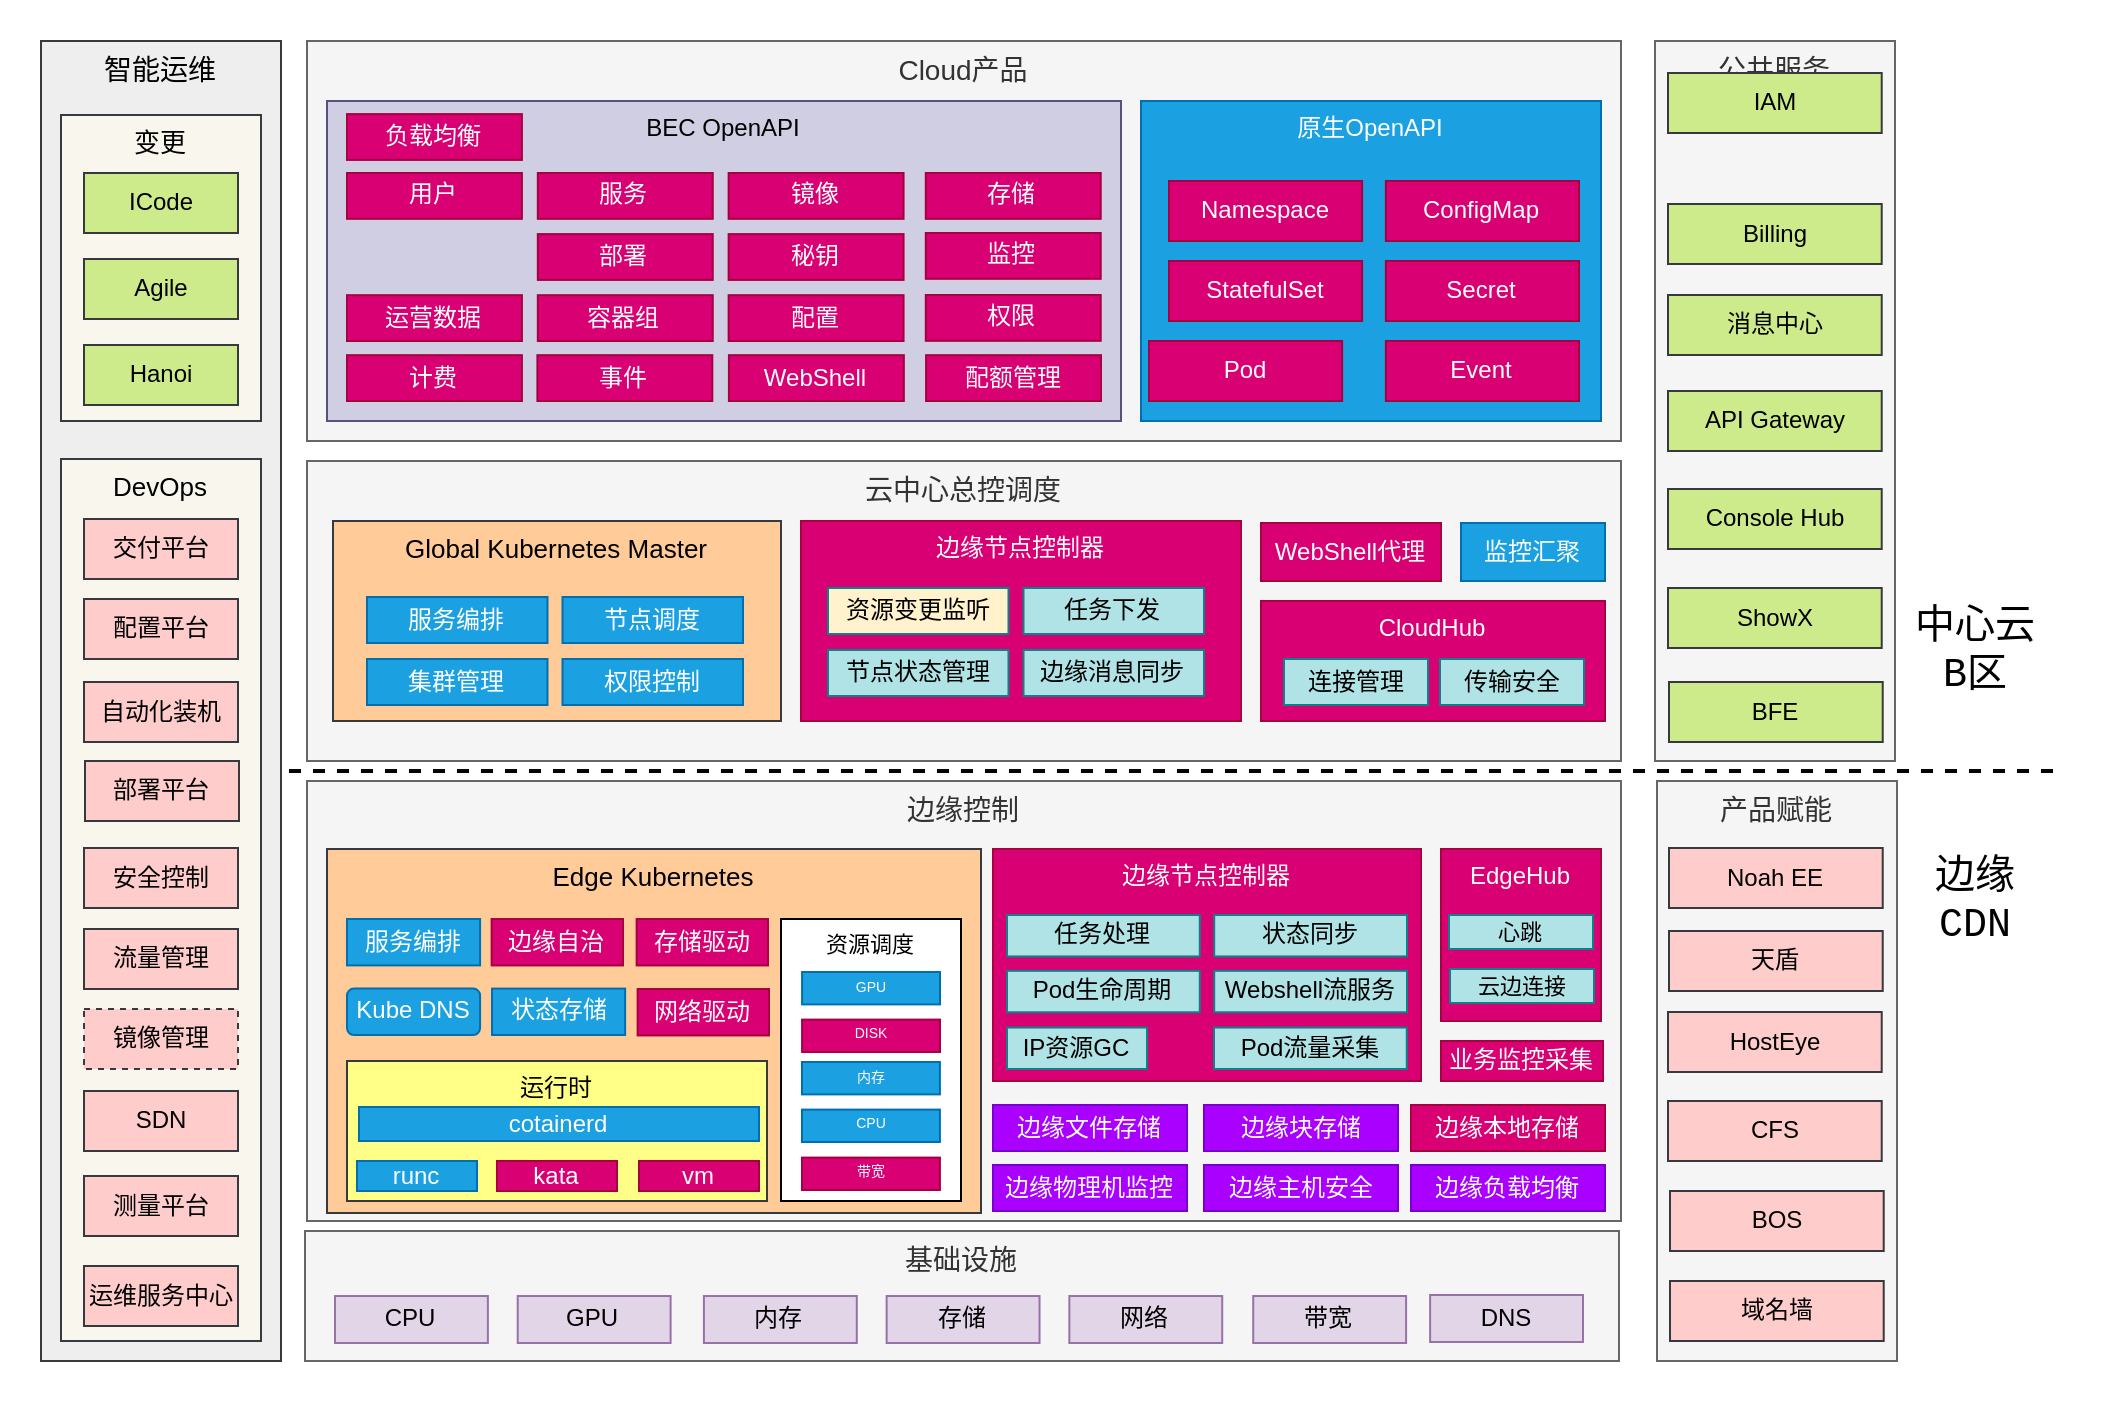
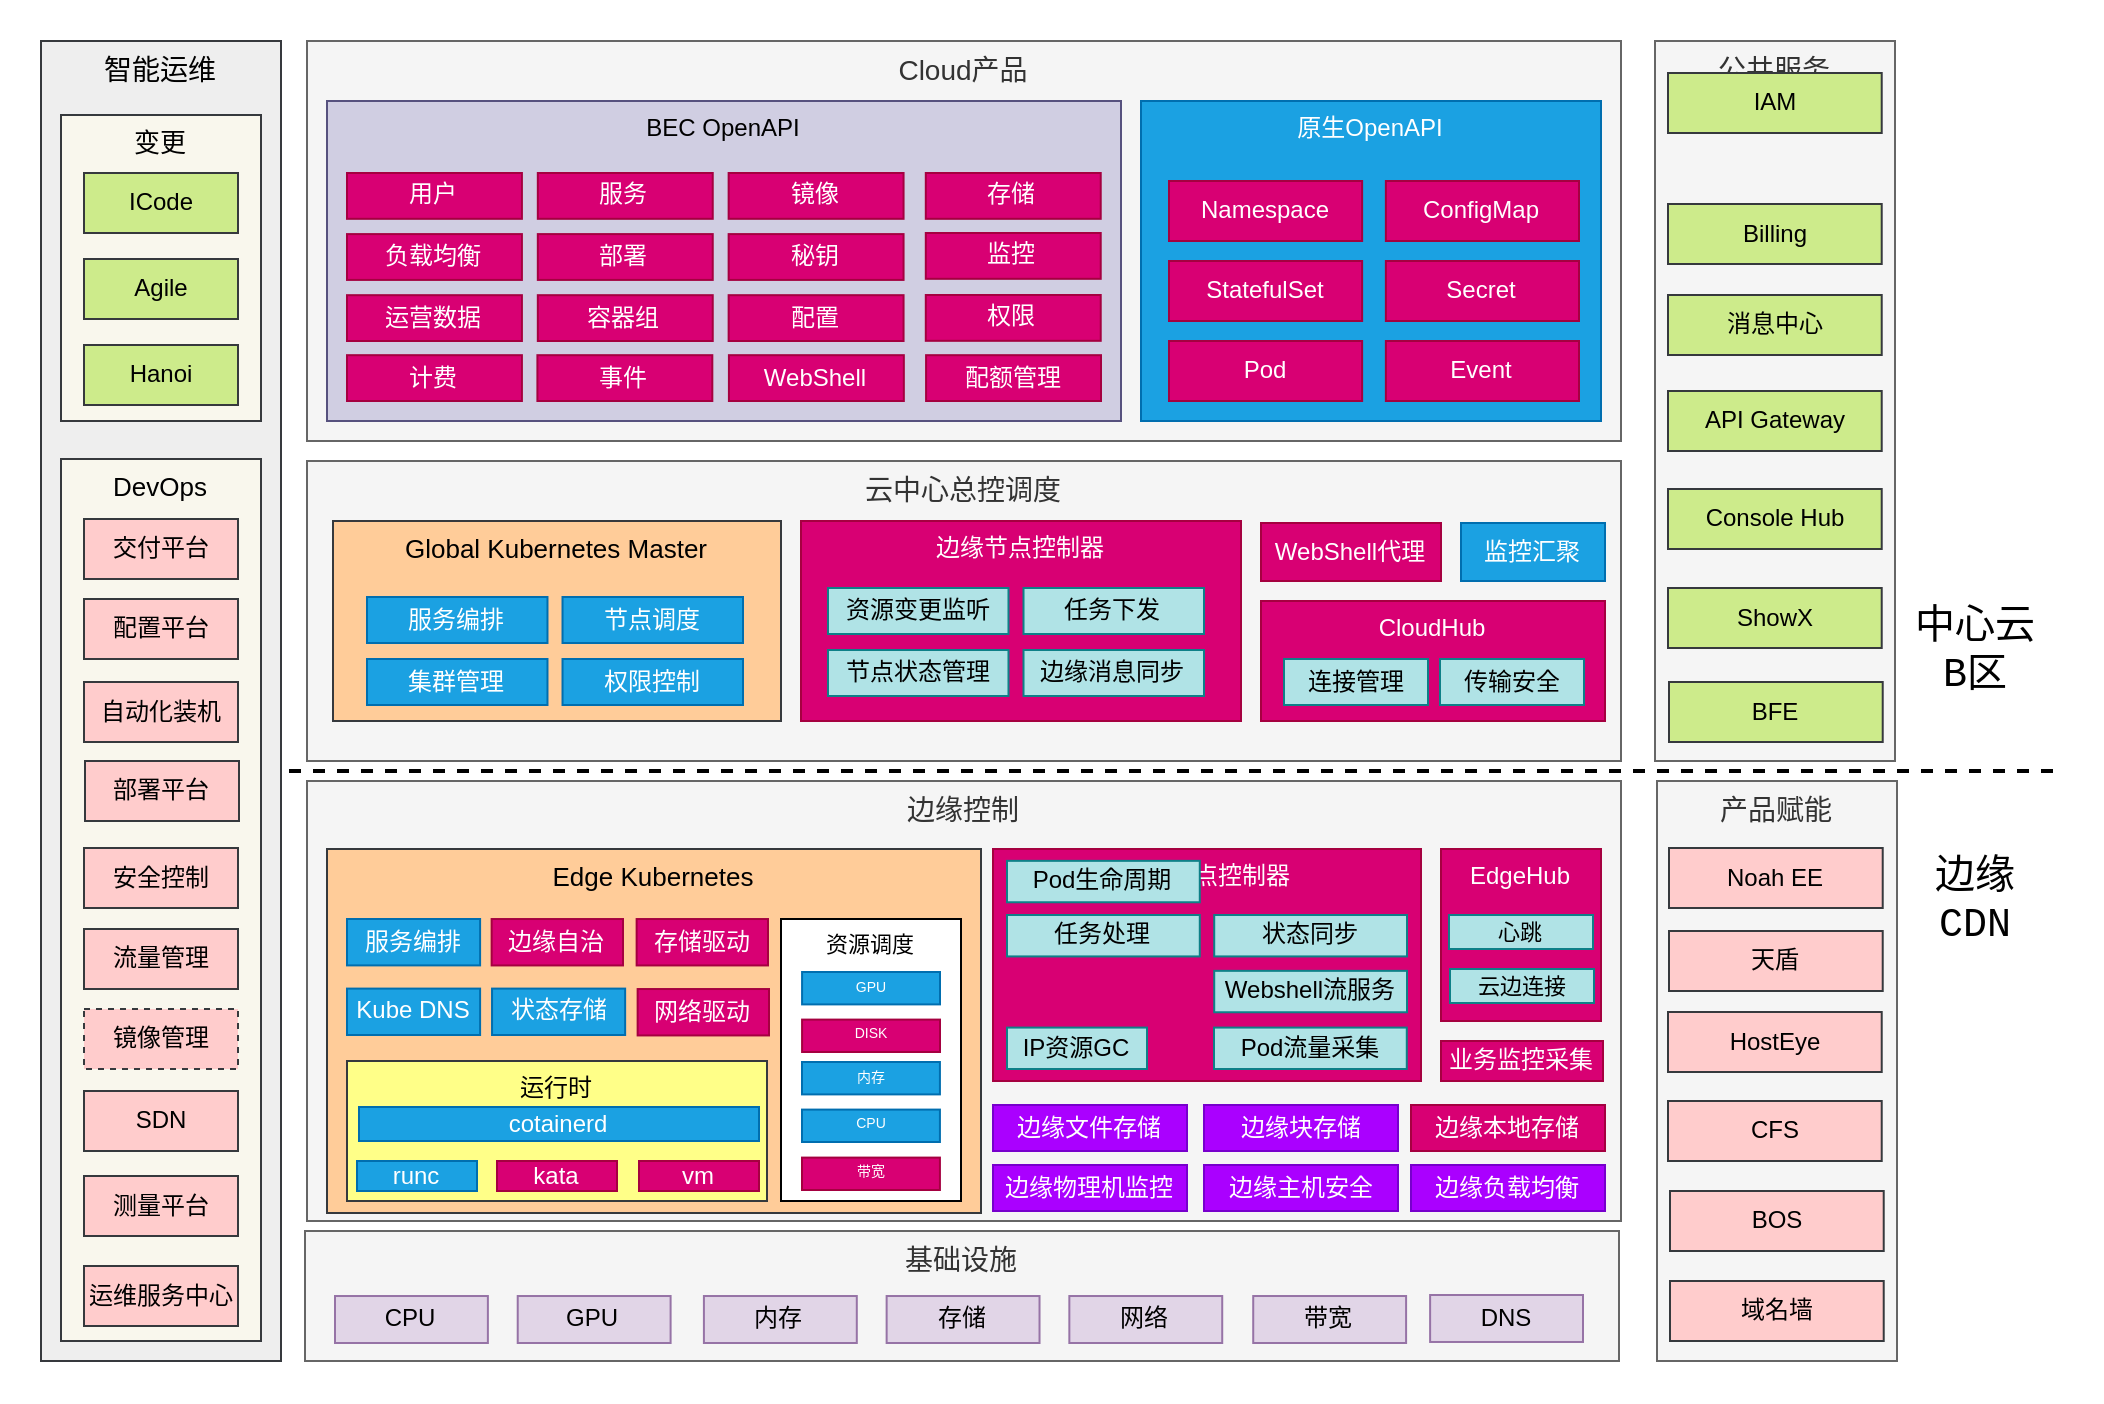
(434, 137) -> (434, 257)
(1246, 371) -> (1266, 371)
(918, 611) -> (918, 611)
(1103, 992) -> (1103, 882)
(414, 1012) -> (414, 1012)
